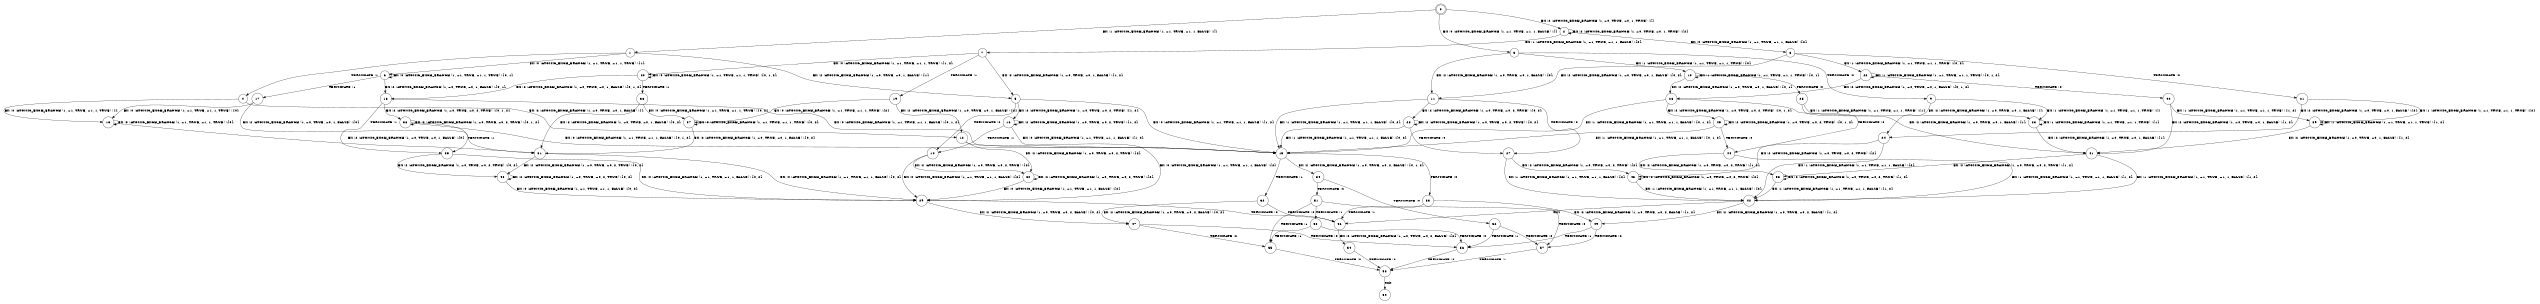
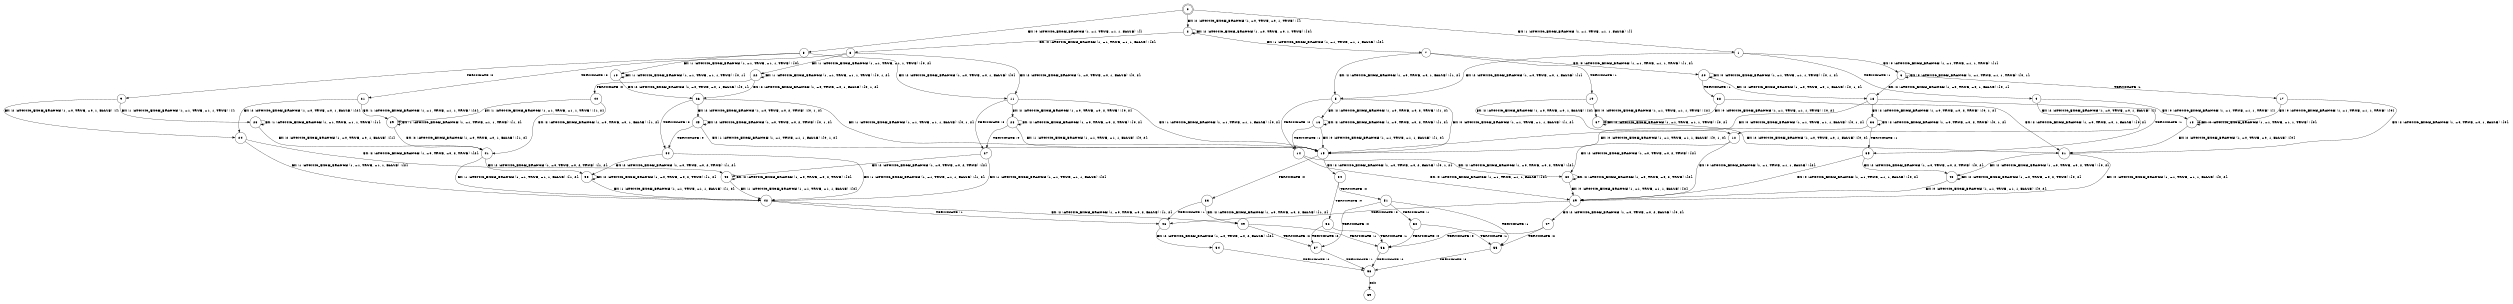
(1802, 99) -> none
(1263, 201) -> none
(1557, 212) -> (950, 212)
